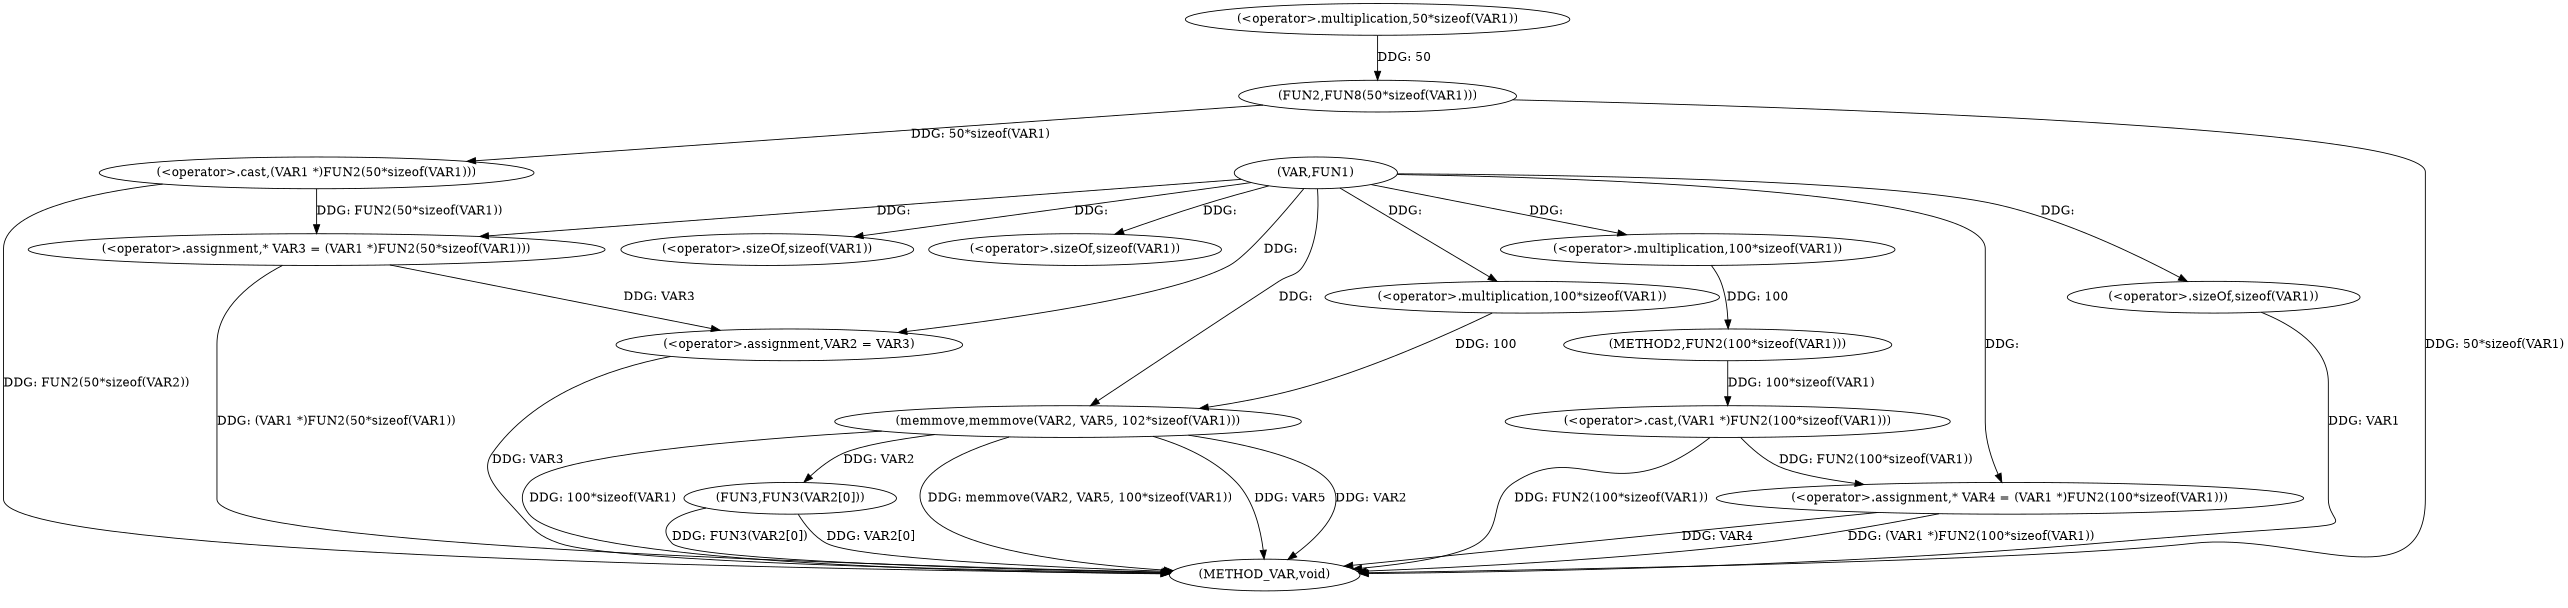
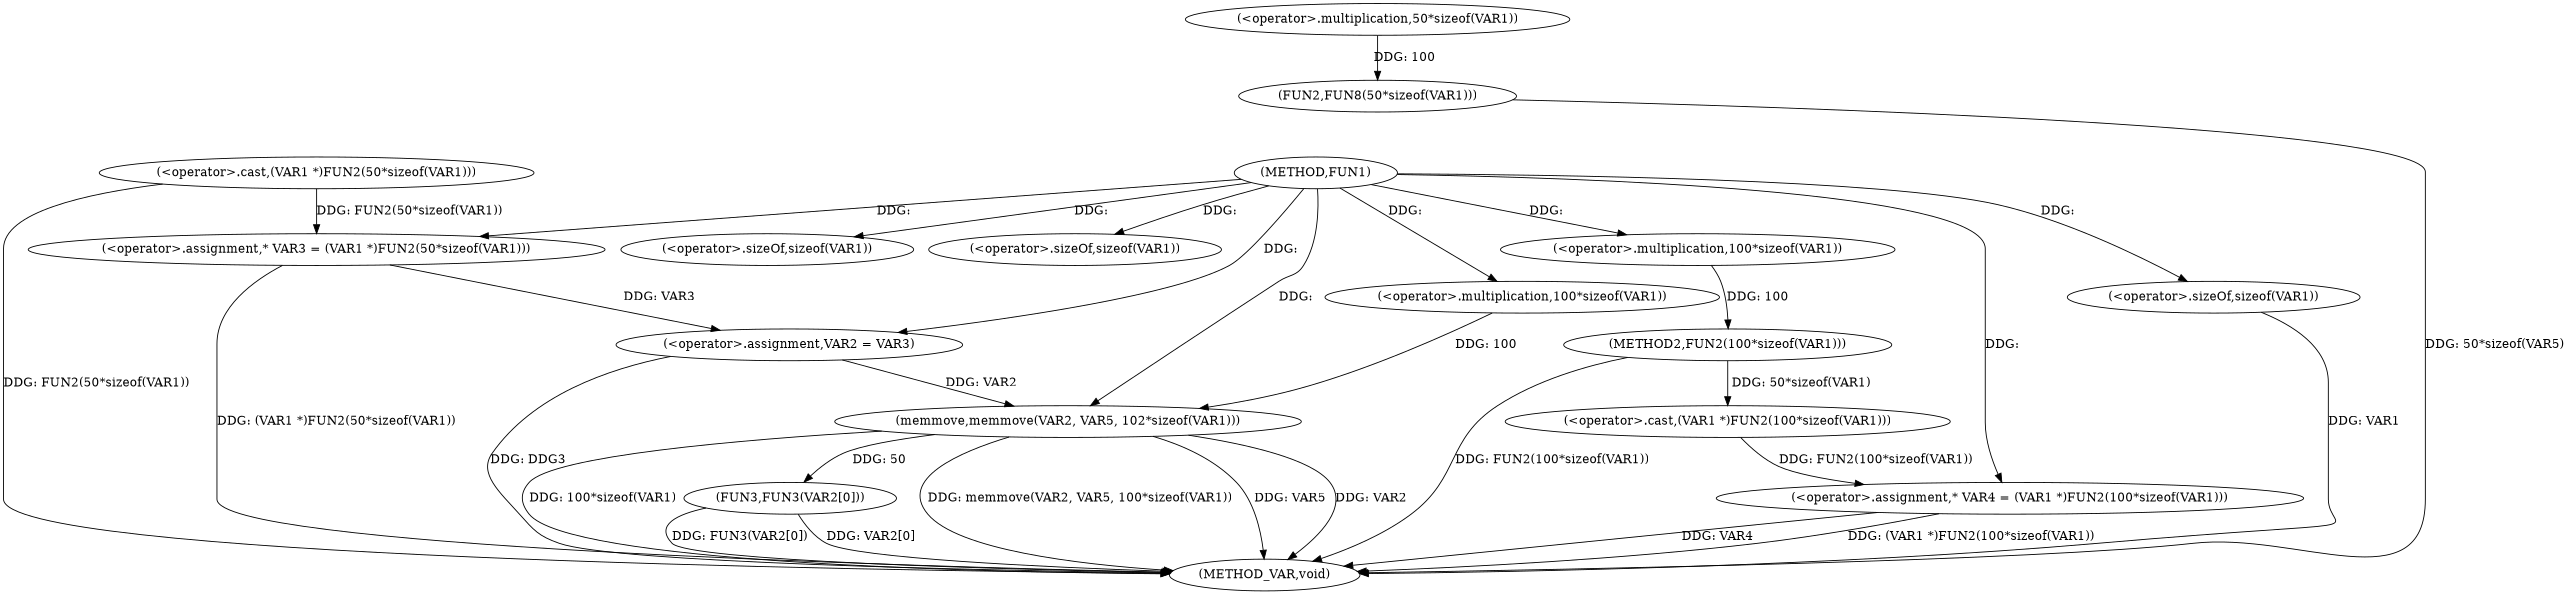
(1404, 58) -> (1404, 58)
(869, 133) -> none
(1316, 173) -> (1316, 173)
(2495, 345) -> (2495, 345)
none -> (924, 382)
(97, 383) -> (97, 383)
(1801, 383) -> (1801, 383)
(528, 460) -> (528, 460)
(879, 460) -> (879, 460)
(1521, 479) -> (1463, 442)
